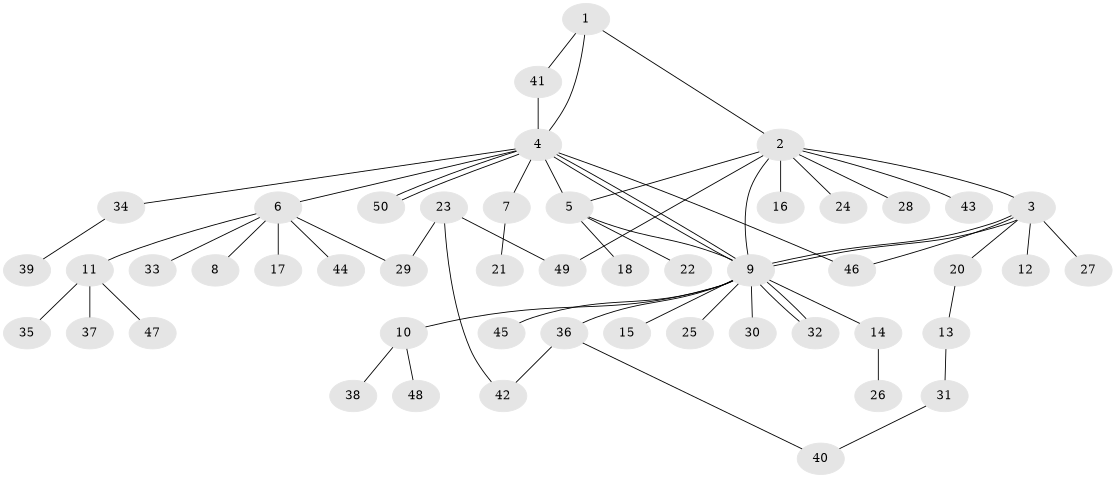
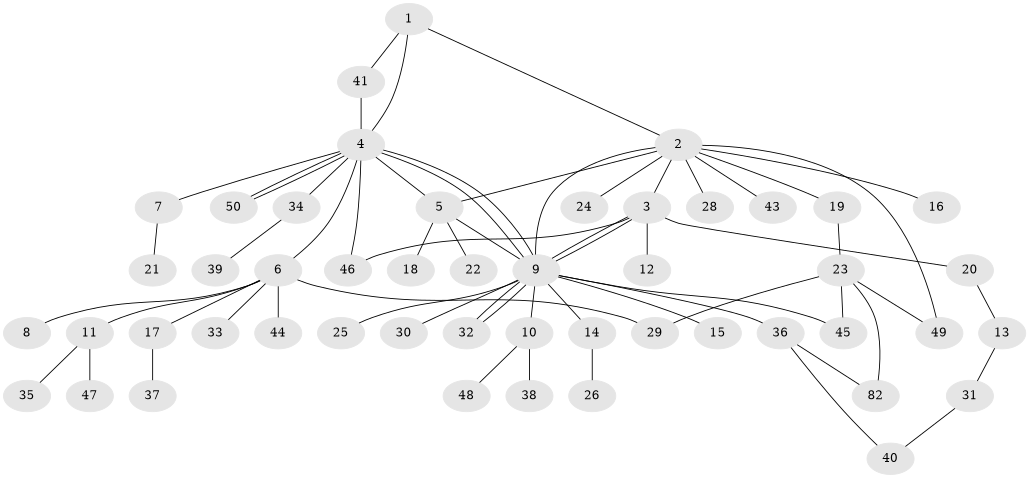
none -> (837, 208)
(1089, 270) -> none
(90, 302) -> (153, 365)
none -> (842, 302)
(503, 396) -> (876, 396)
